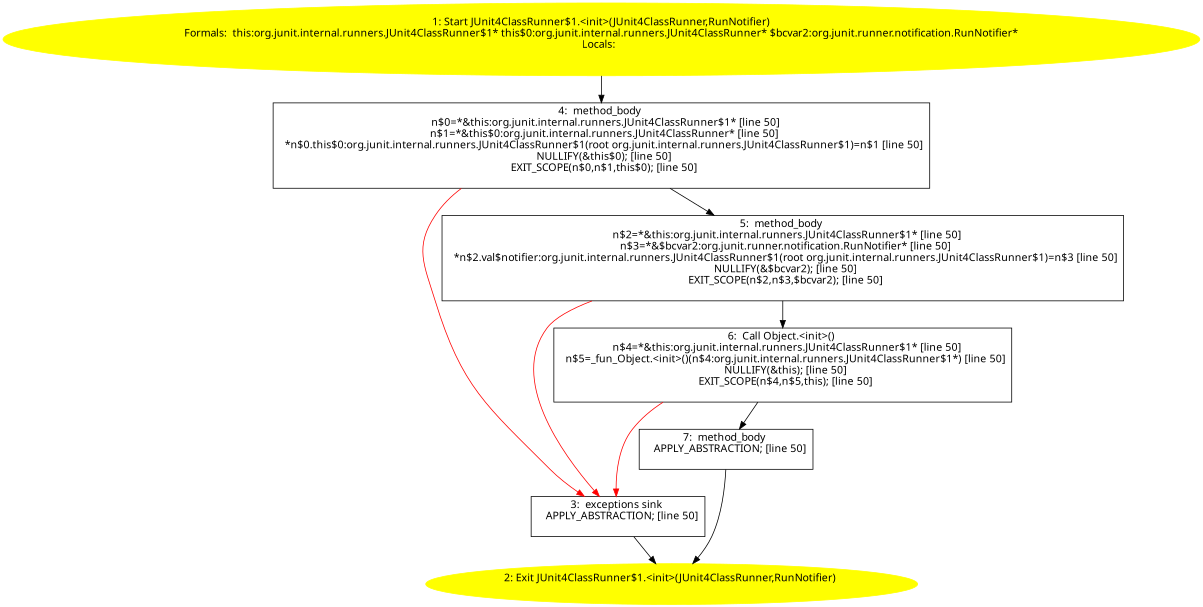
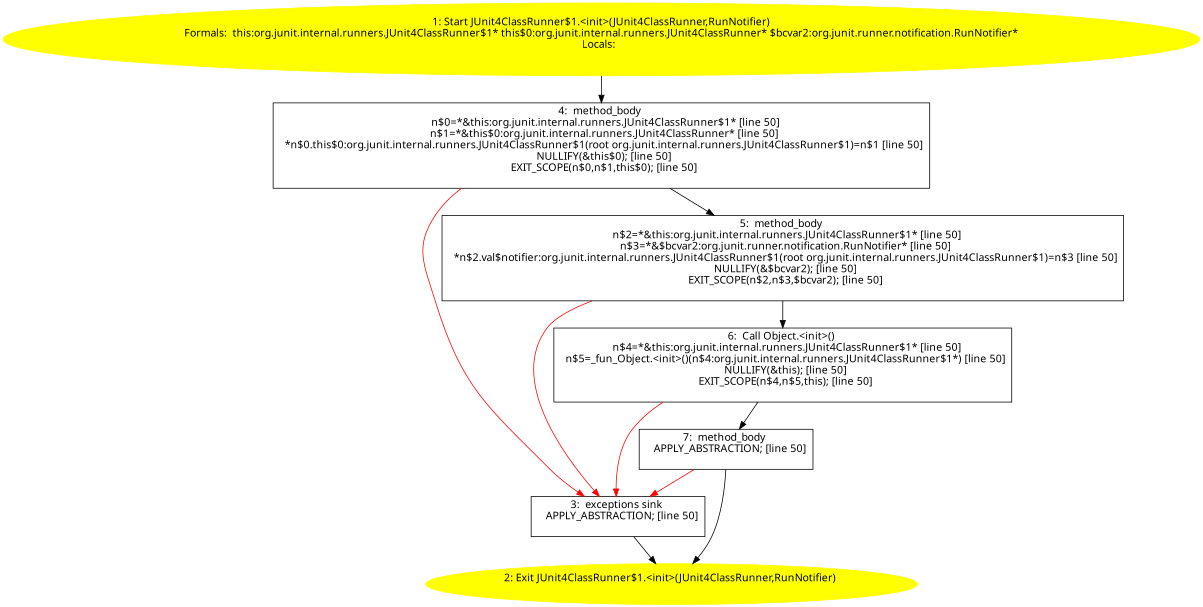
none -> (675, 481)
